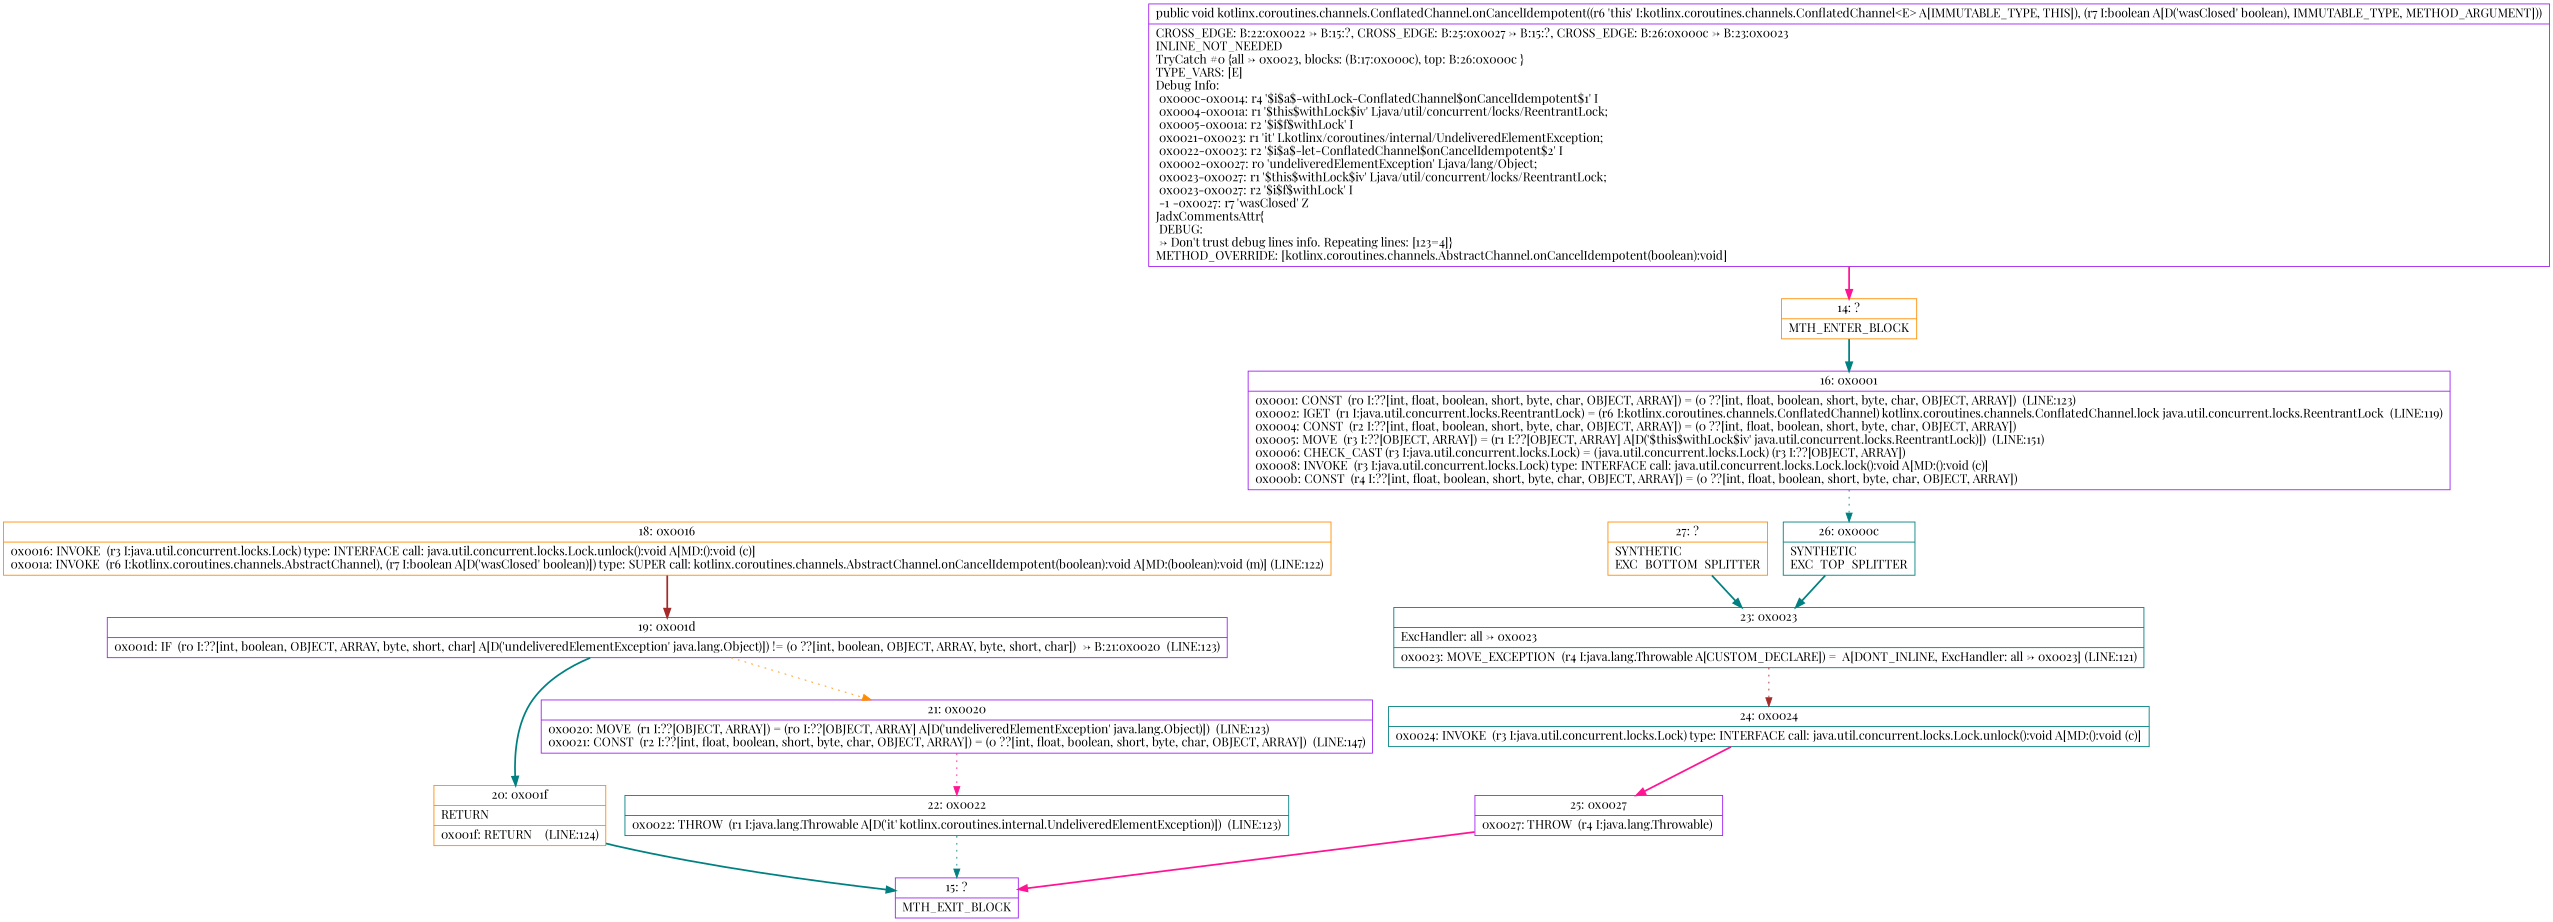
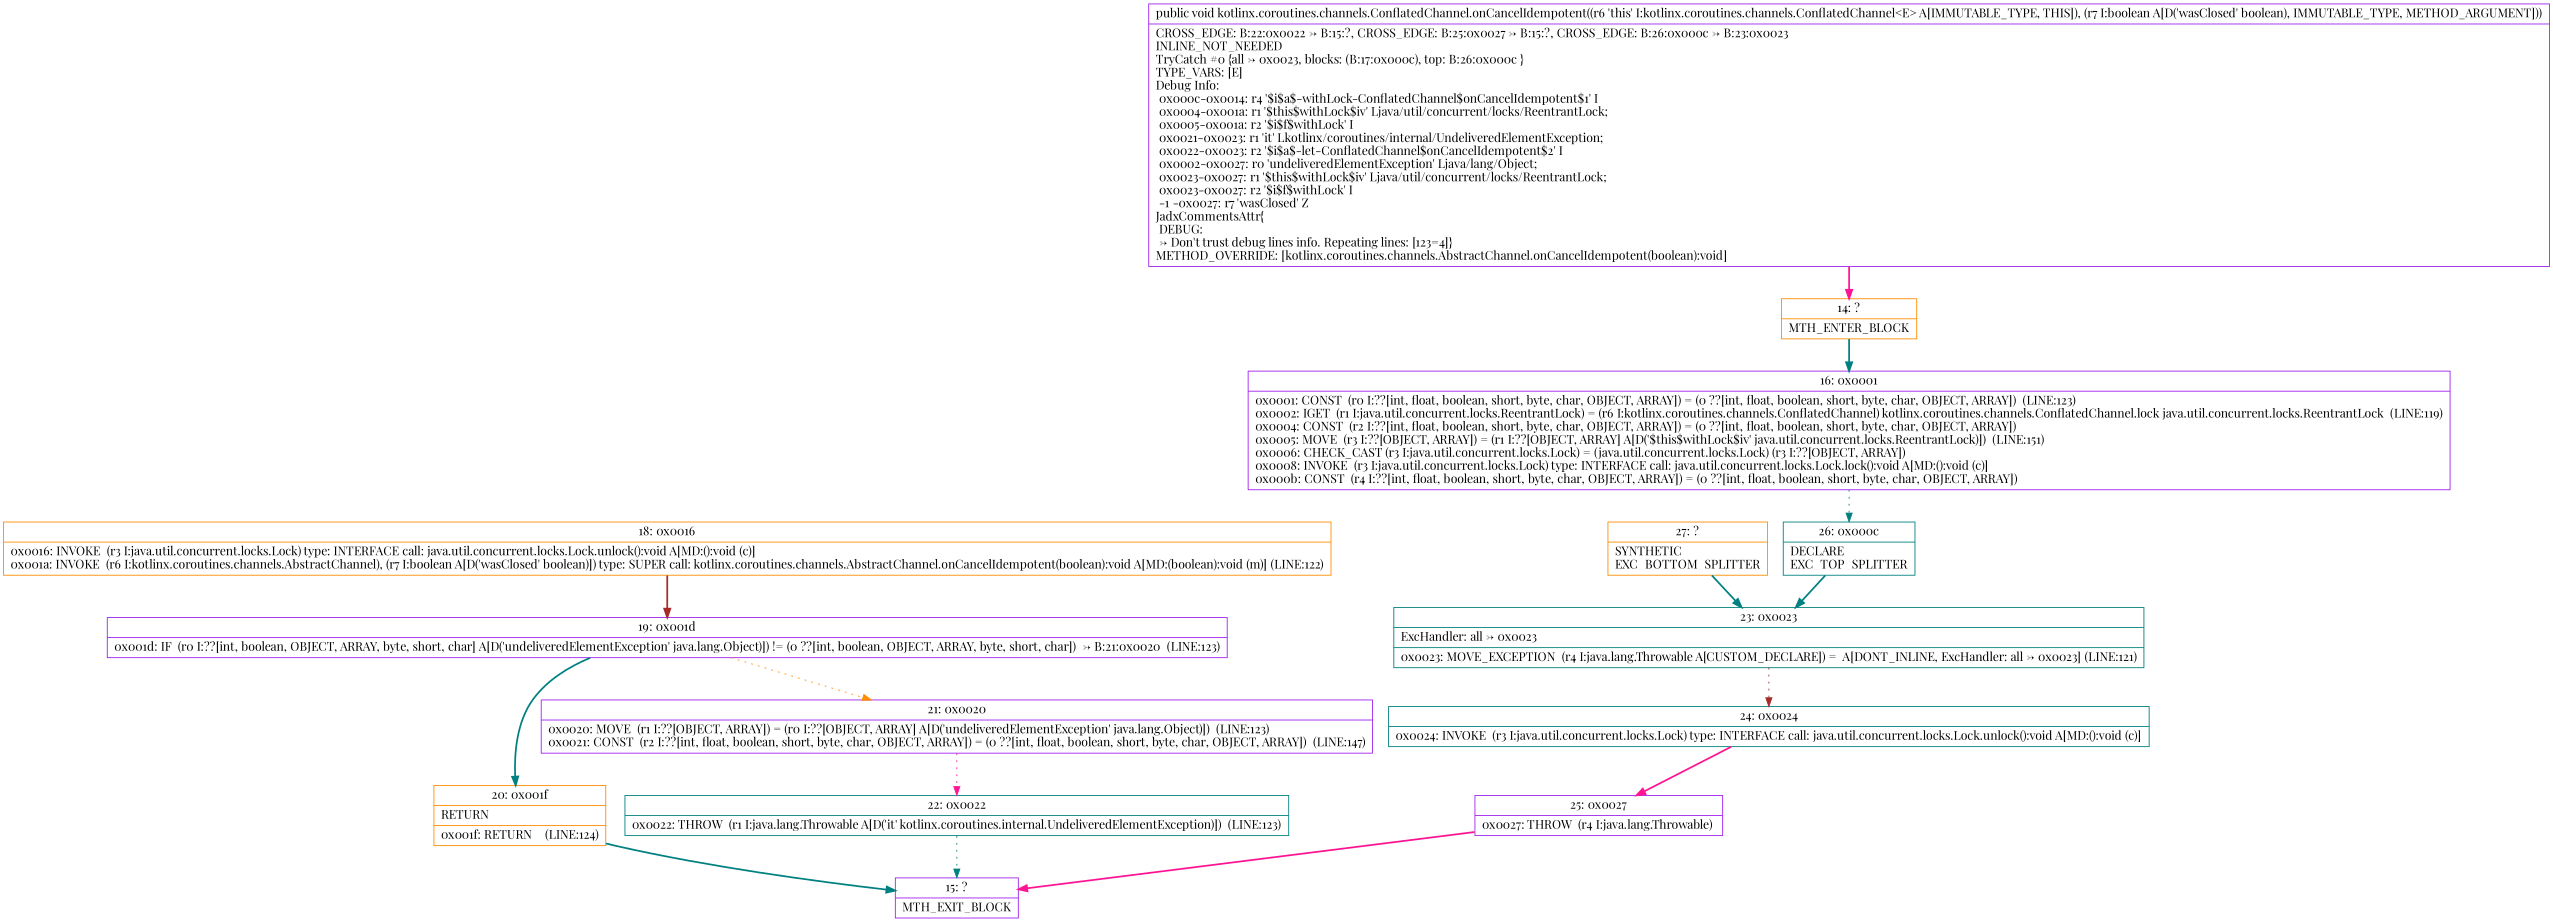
(1824, 552) -> (1817, 552)
